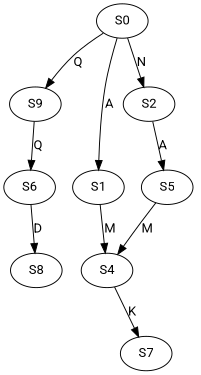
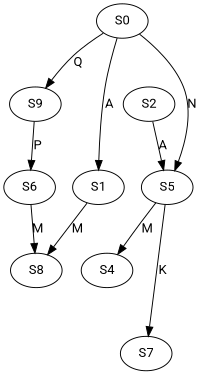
(134, 58) -> (184, 90)
(38, 146) -> (38, 146)
(102, 224) -> (70, 225)
(38, 229) -> (38, 229)
(125, 308) -> (157, 266)
